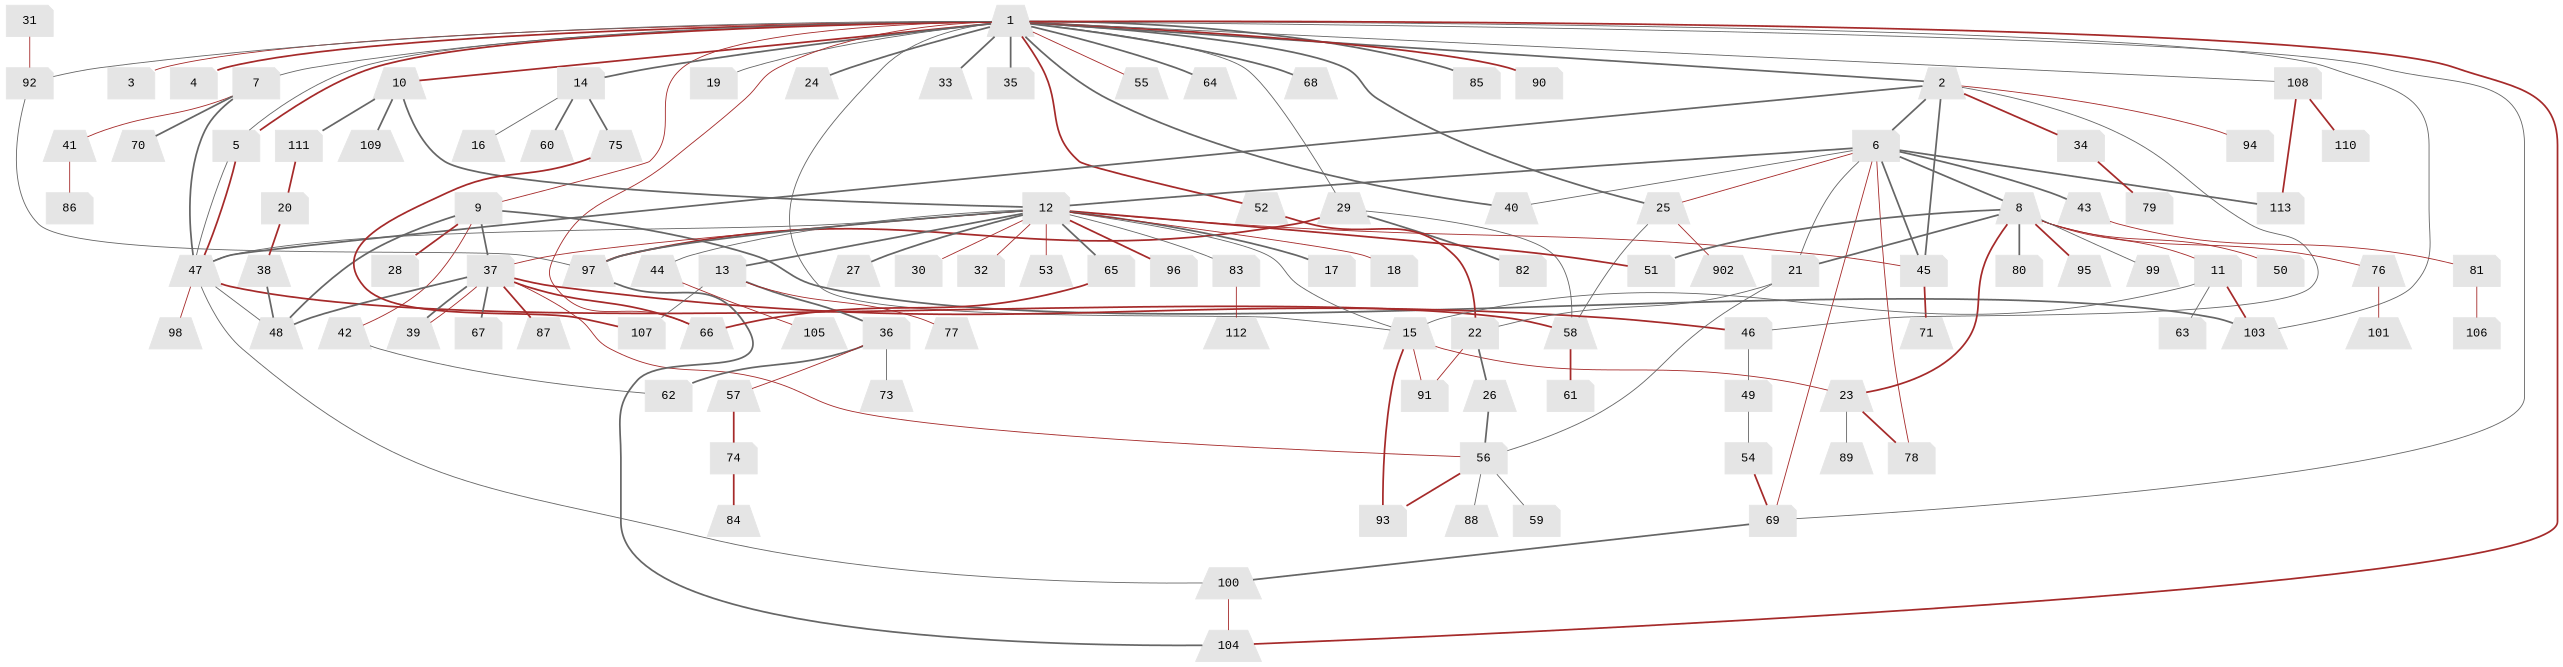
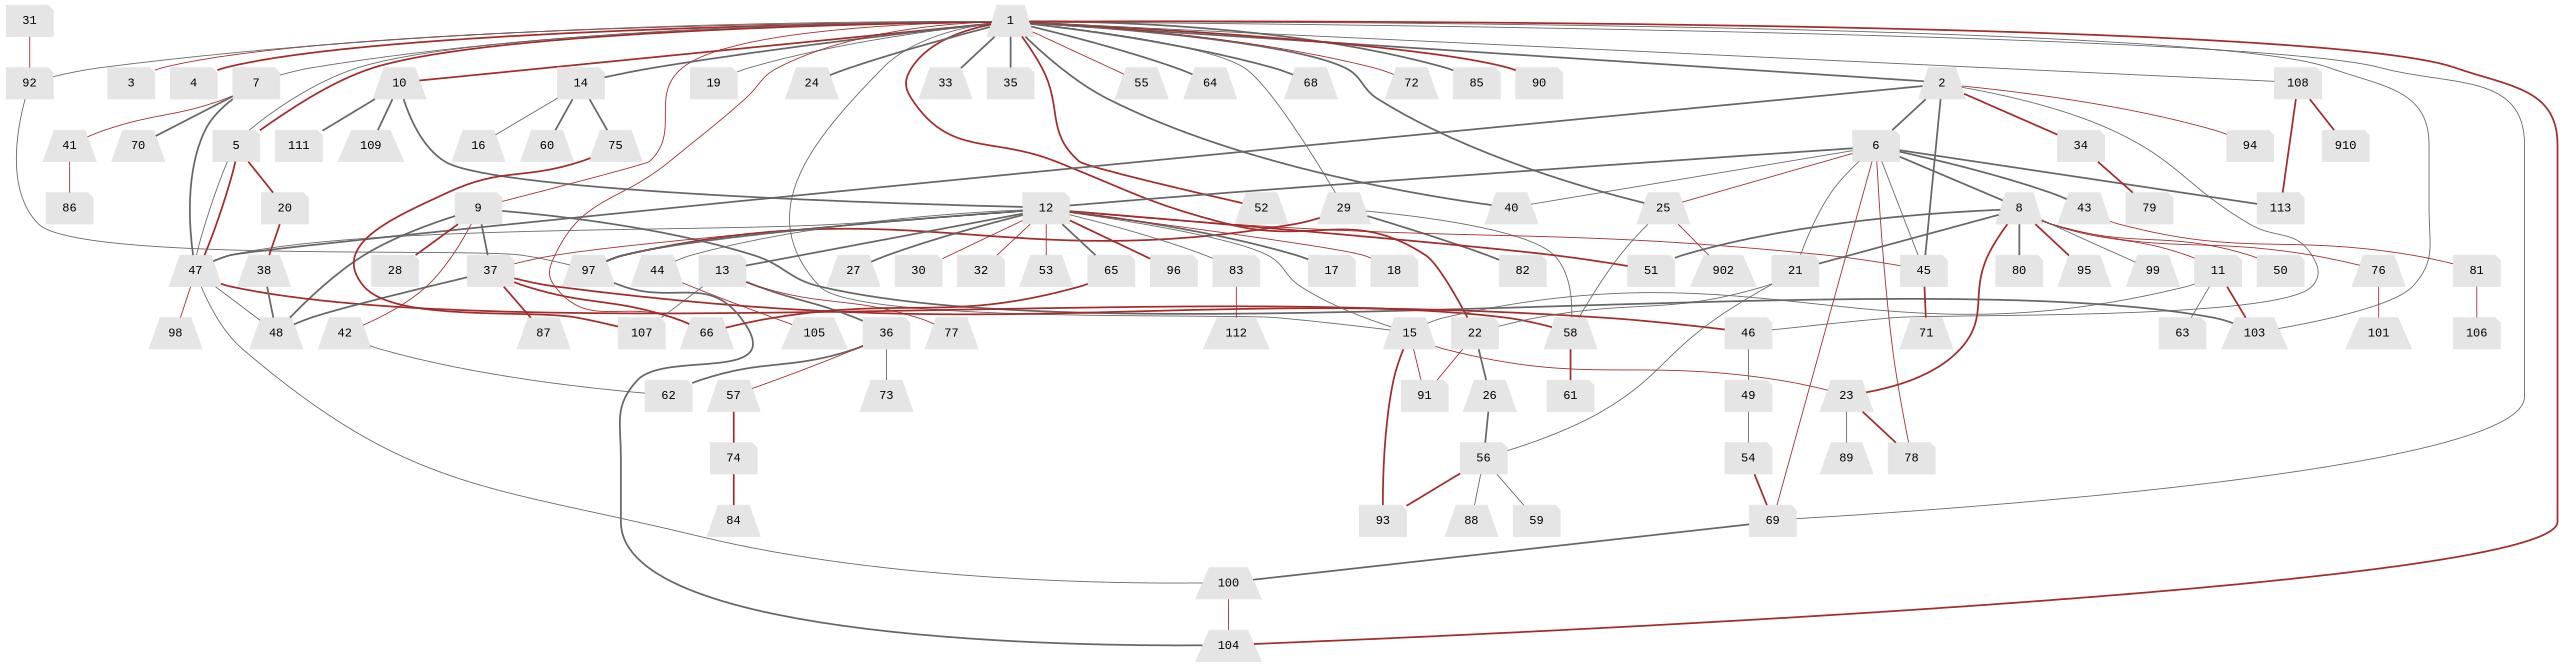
none -> (1412, 83)
(2346, 146) -> (2346, 146)
(292, 177) -> (261, 177)
(1900, 208) -> (1900, 208)
(1450, 252) -> (1136, 195)
(413, 333) -> none
(479, 333) -> none
(971, 427) -> none
